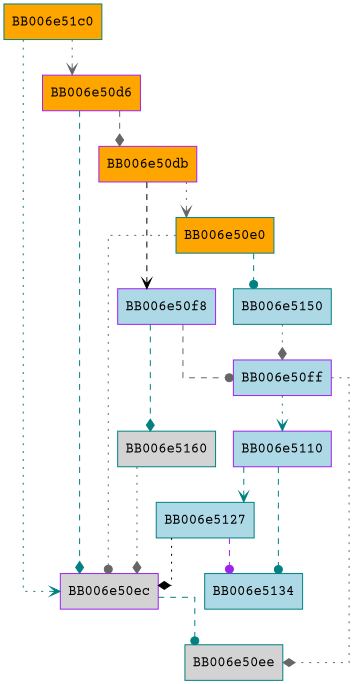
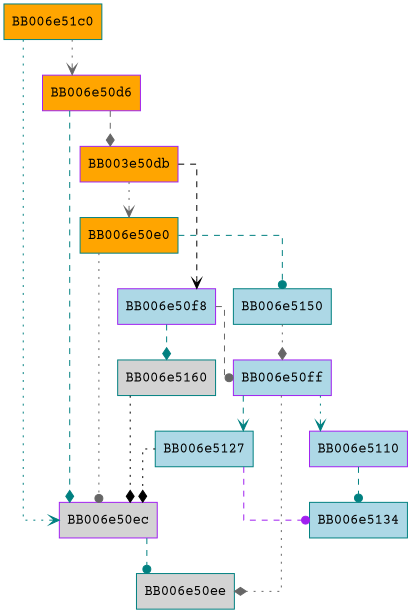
(148, 164) -> (129, 164)
(244, 479) -> (243, 408)
(137, 514) -> (130, 443)
